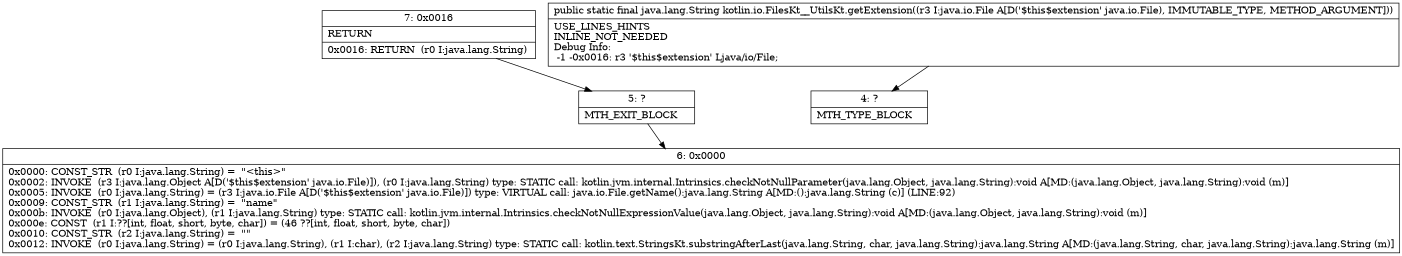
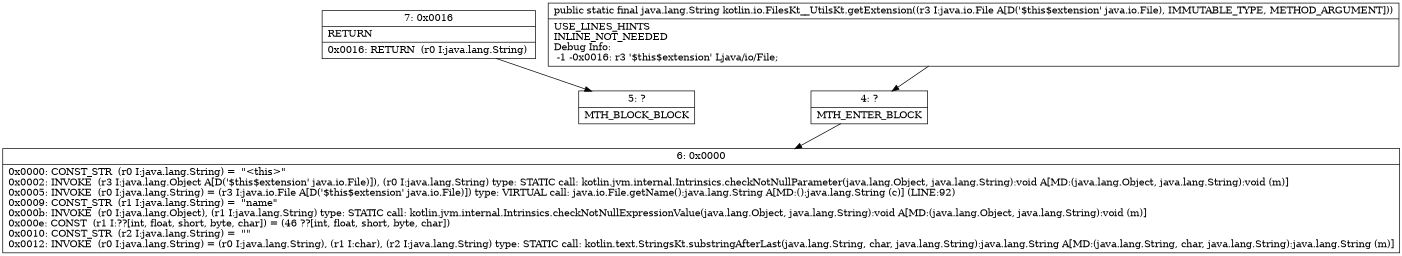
(631, 115) -> (637, 115)
(864, 115) -> (869, 115)
(654, 133) -> (821, 135)
